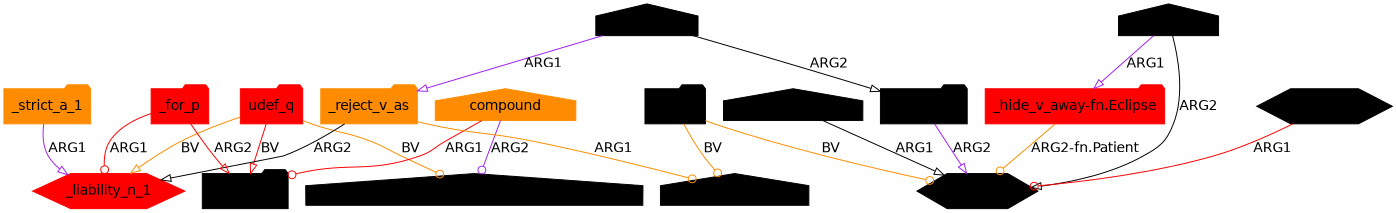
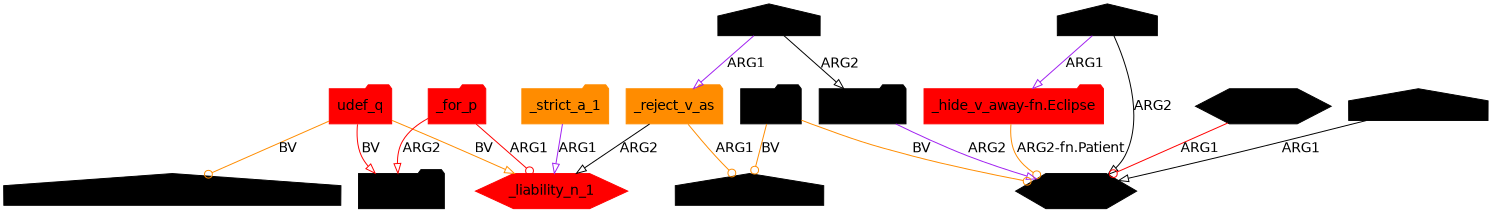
(506, 106) -> none
